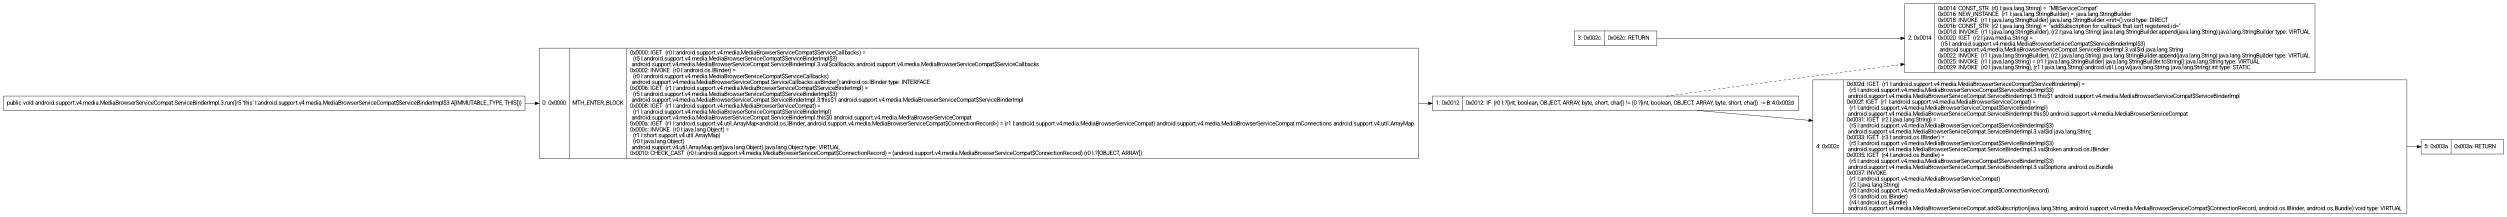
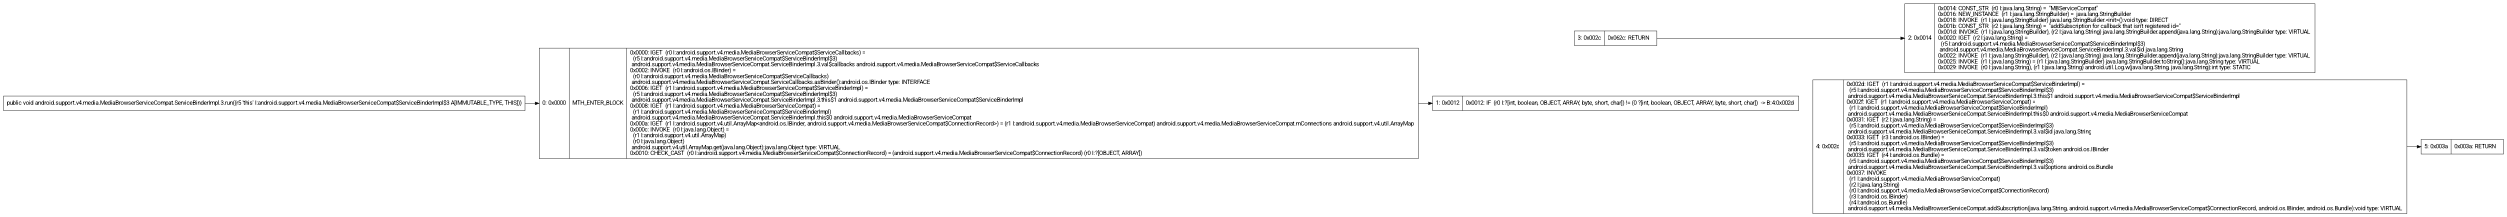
(1986, 38) -> (1984, 38)
(1784, 80) -> none
(1753, 115) -> none
(675, 136) -> (678, 136)
